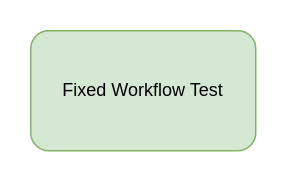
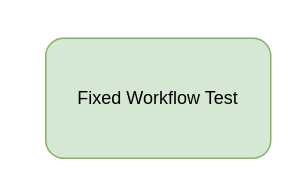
(143, 91) -> (158, 98)
